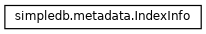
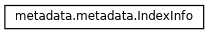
(103, 17) -> (104, 17)
